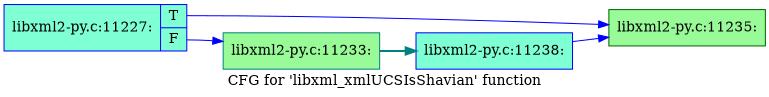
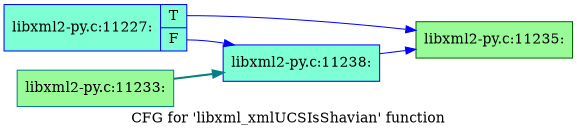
(200, 40) -> (205, 41)
